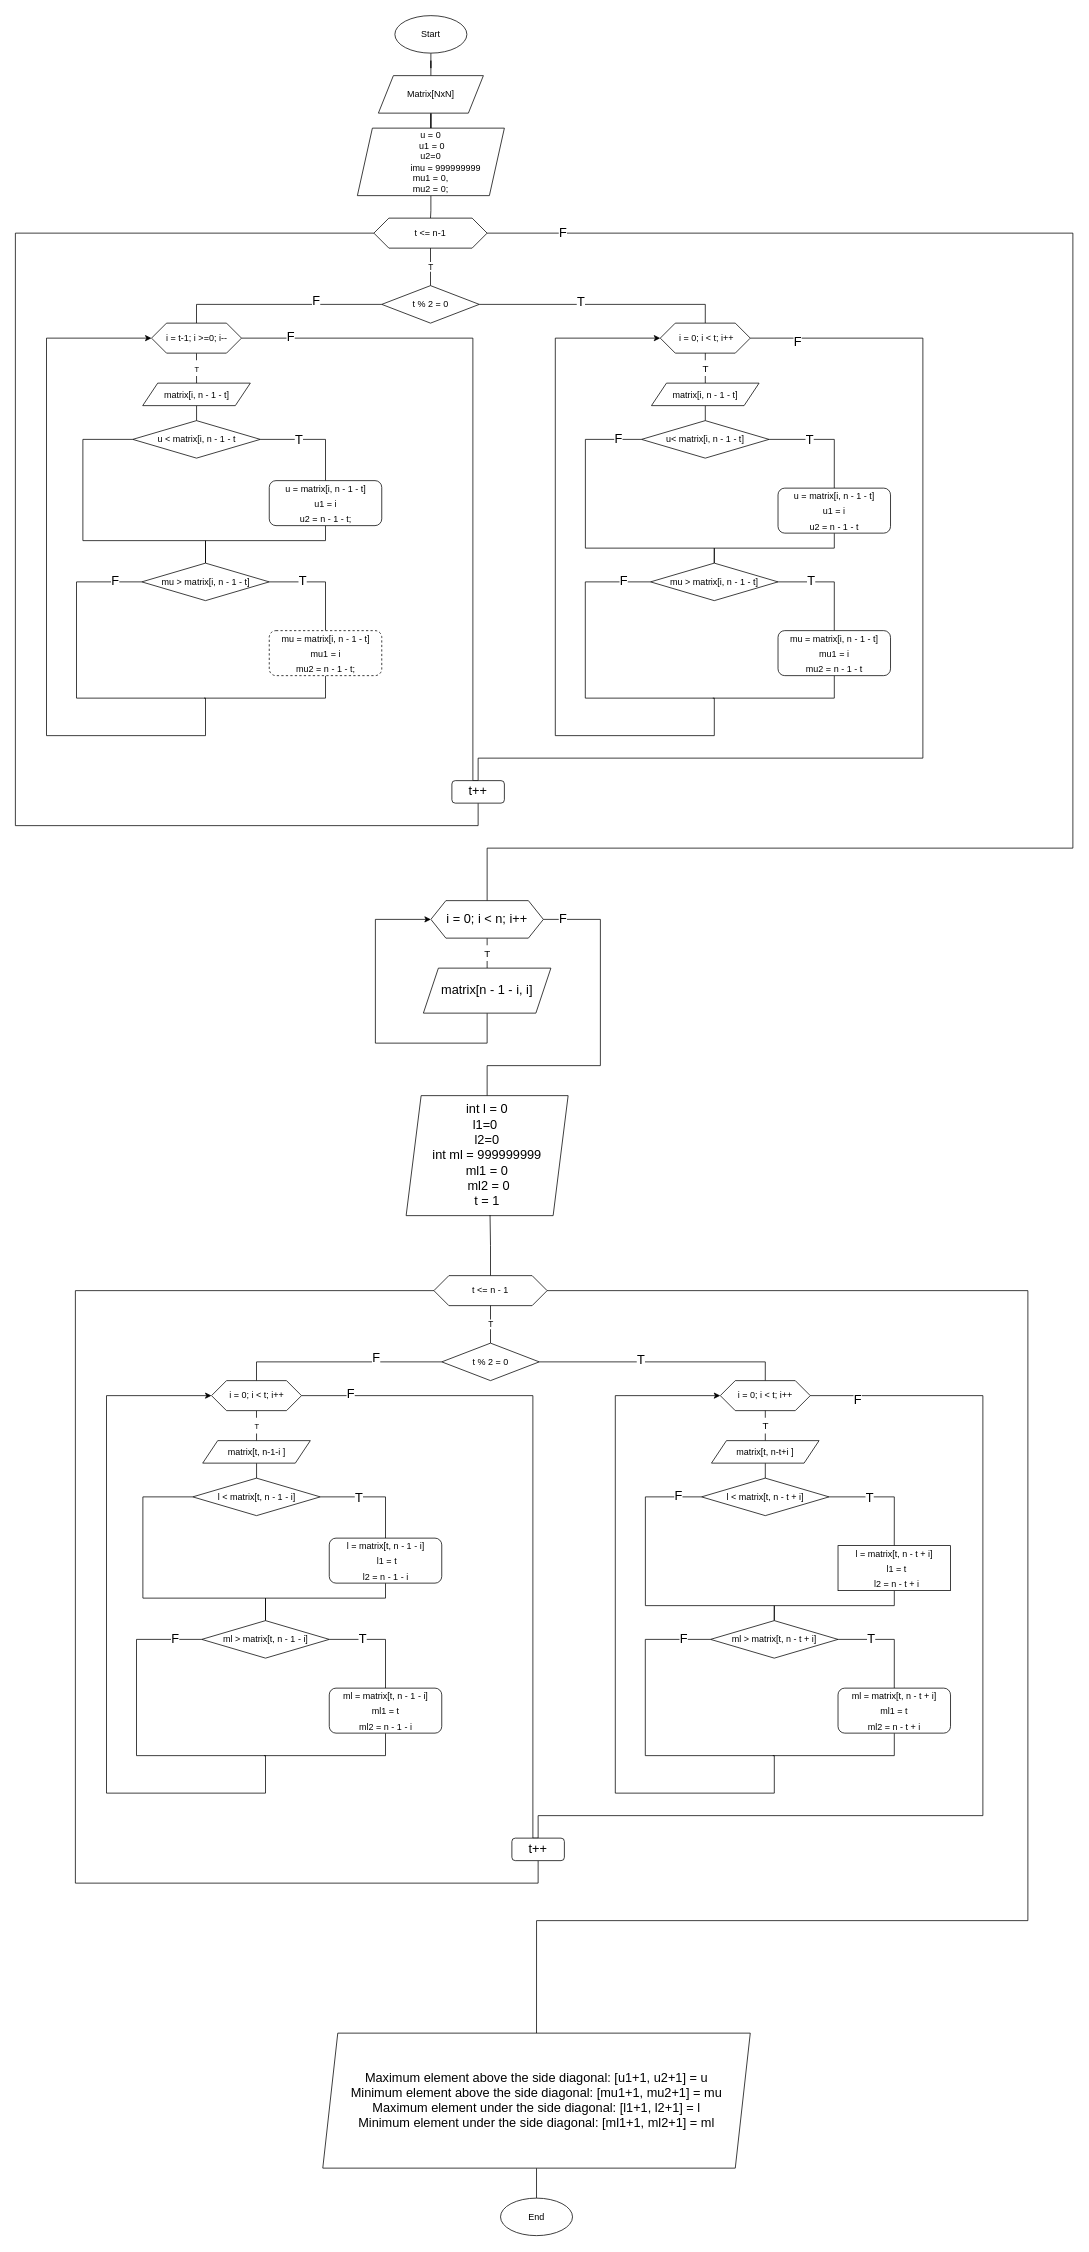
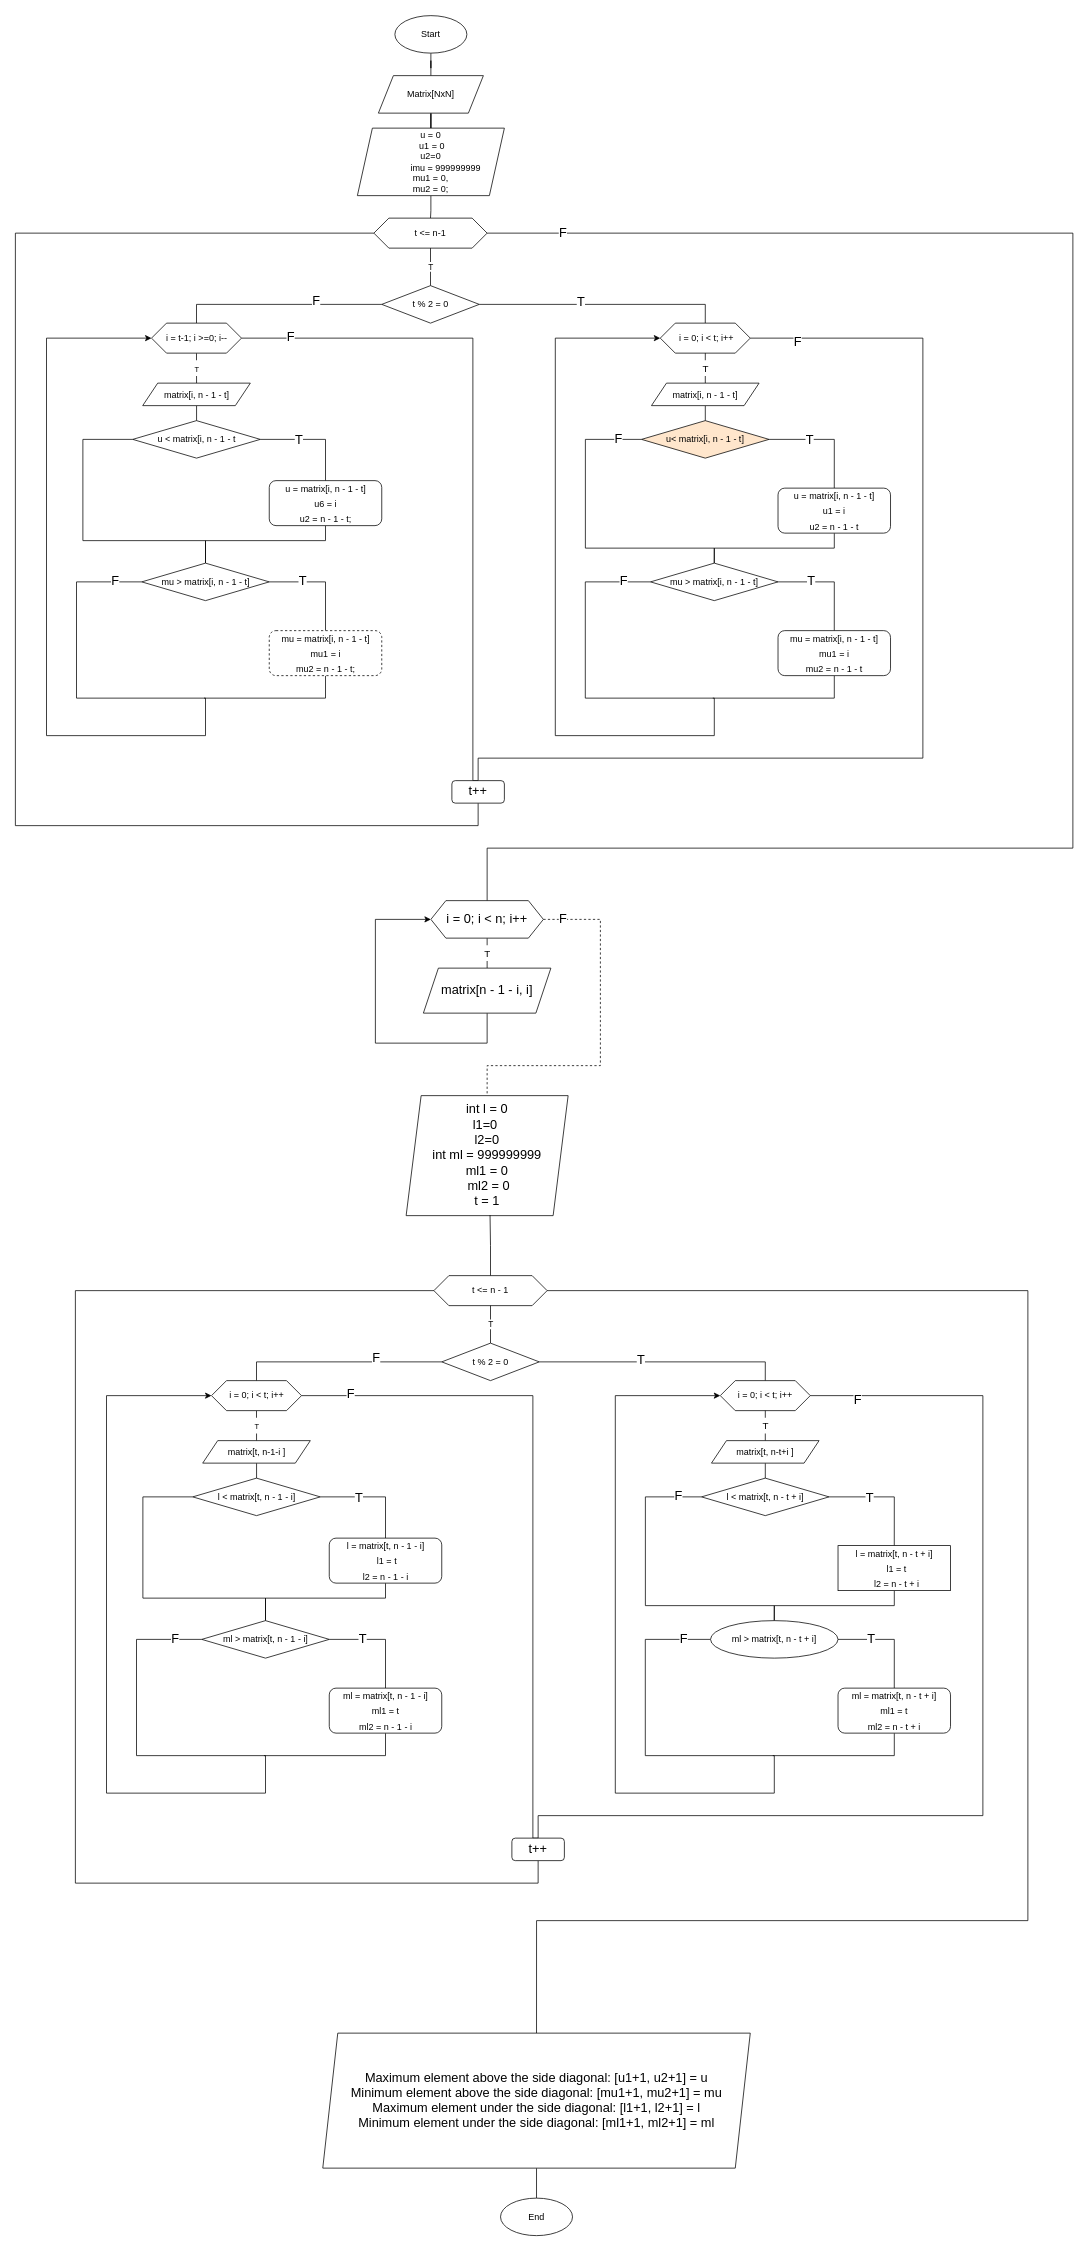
(705, 439) -> (705, 439)
(326, 503) -> (326, 503)
(600, 1046) -> (600, 1046)
(774, 1639) -> (774, 1639)
